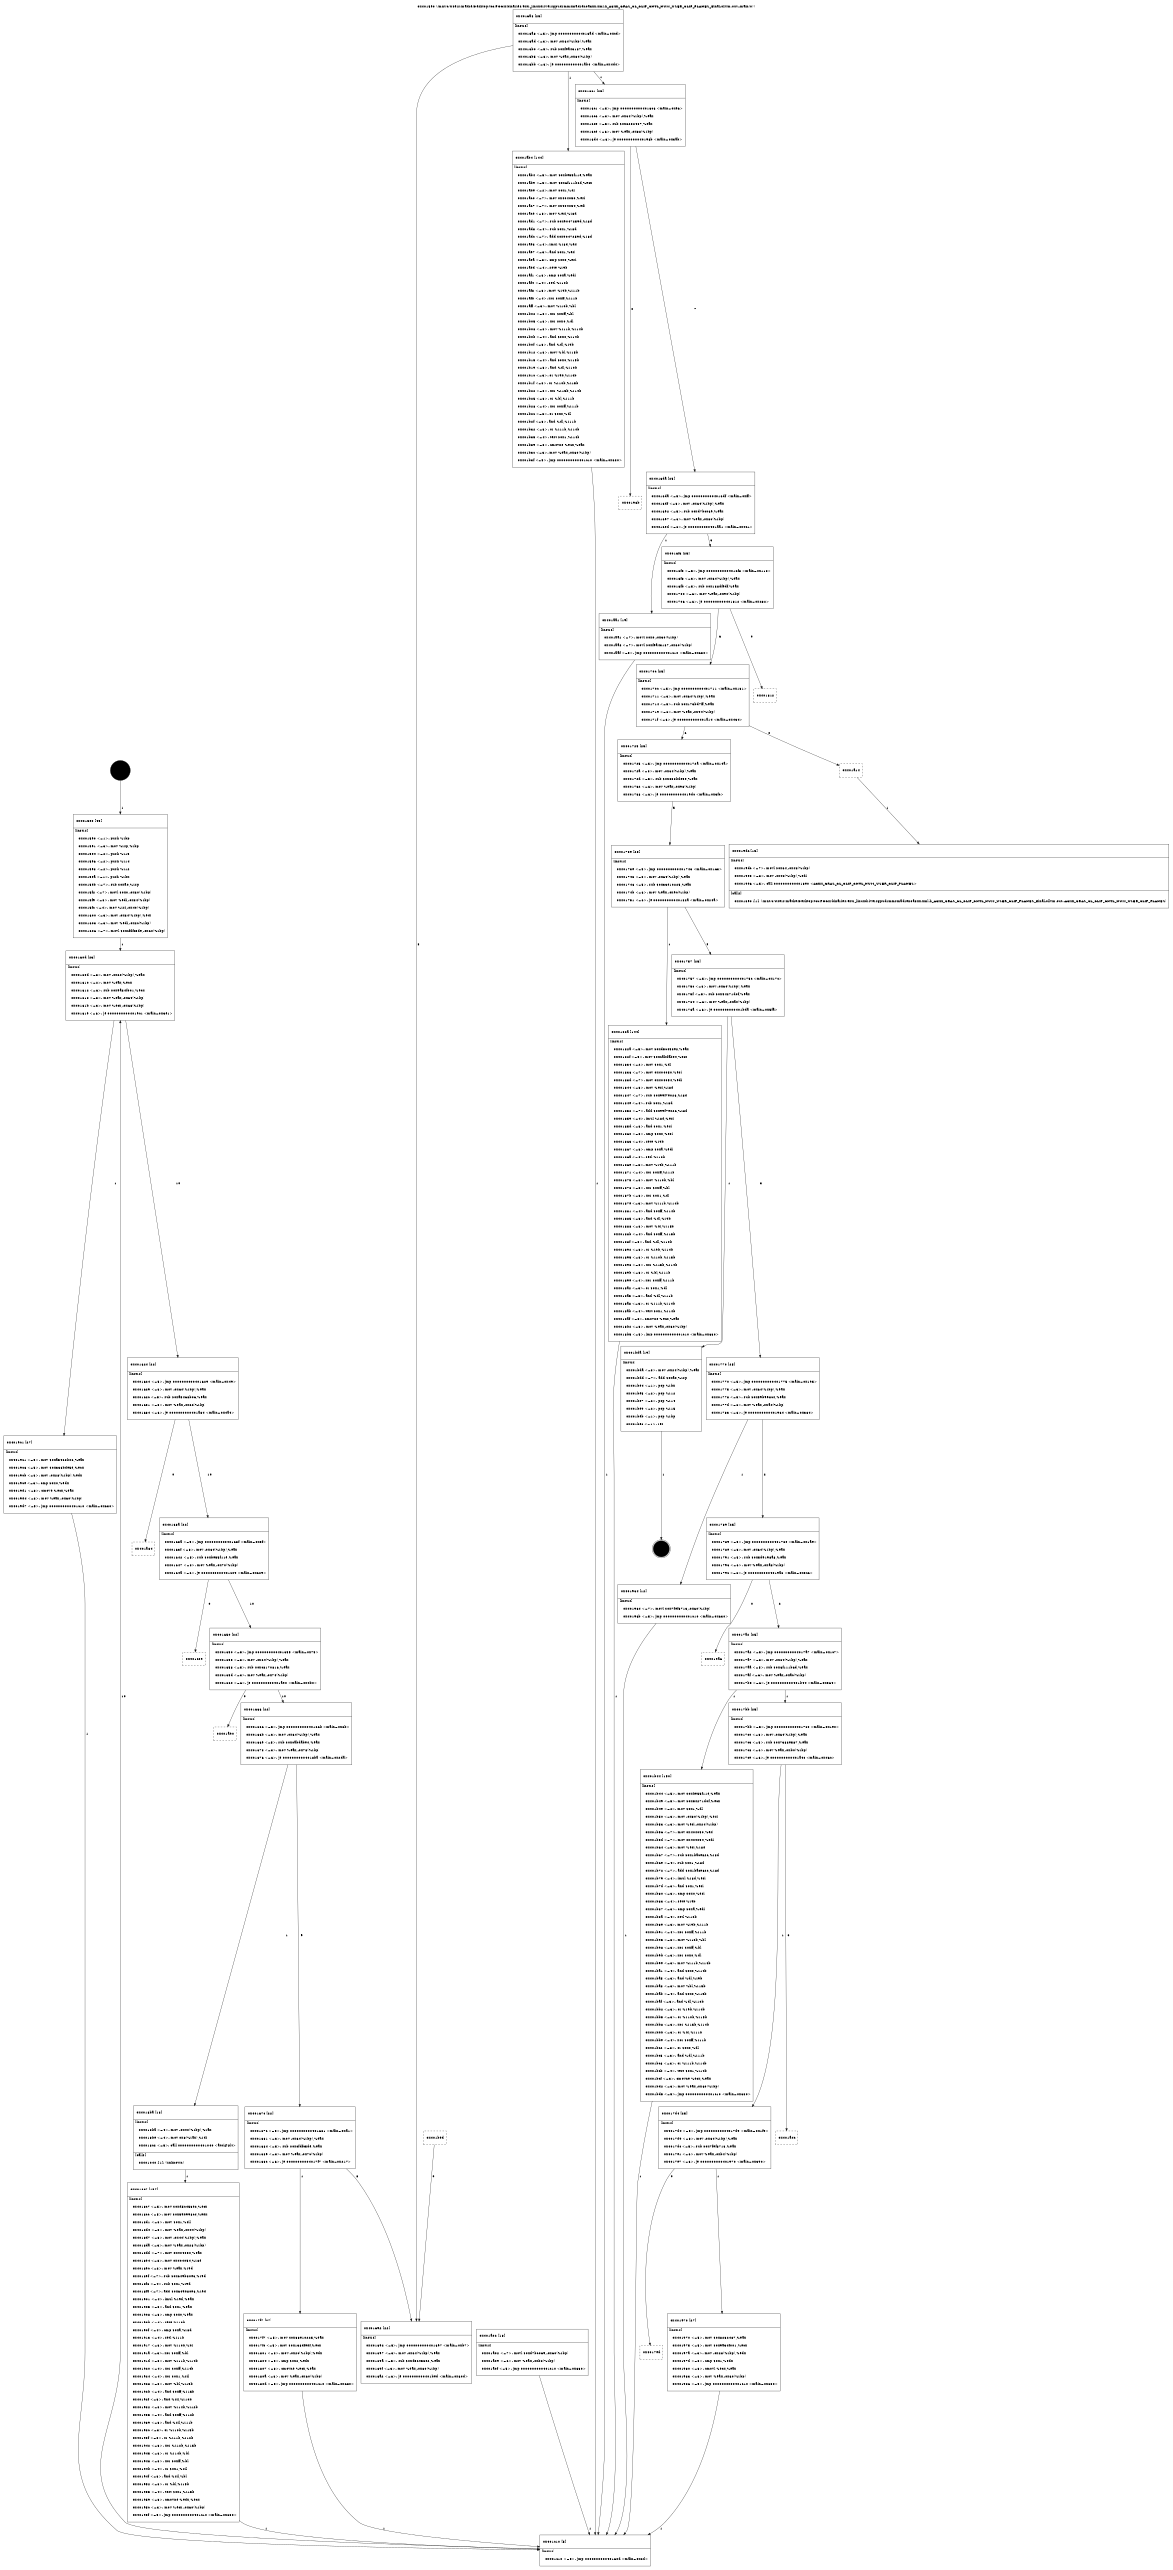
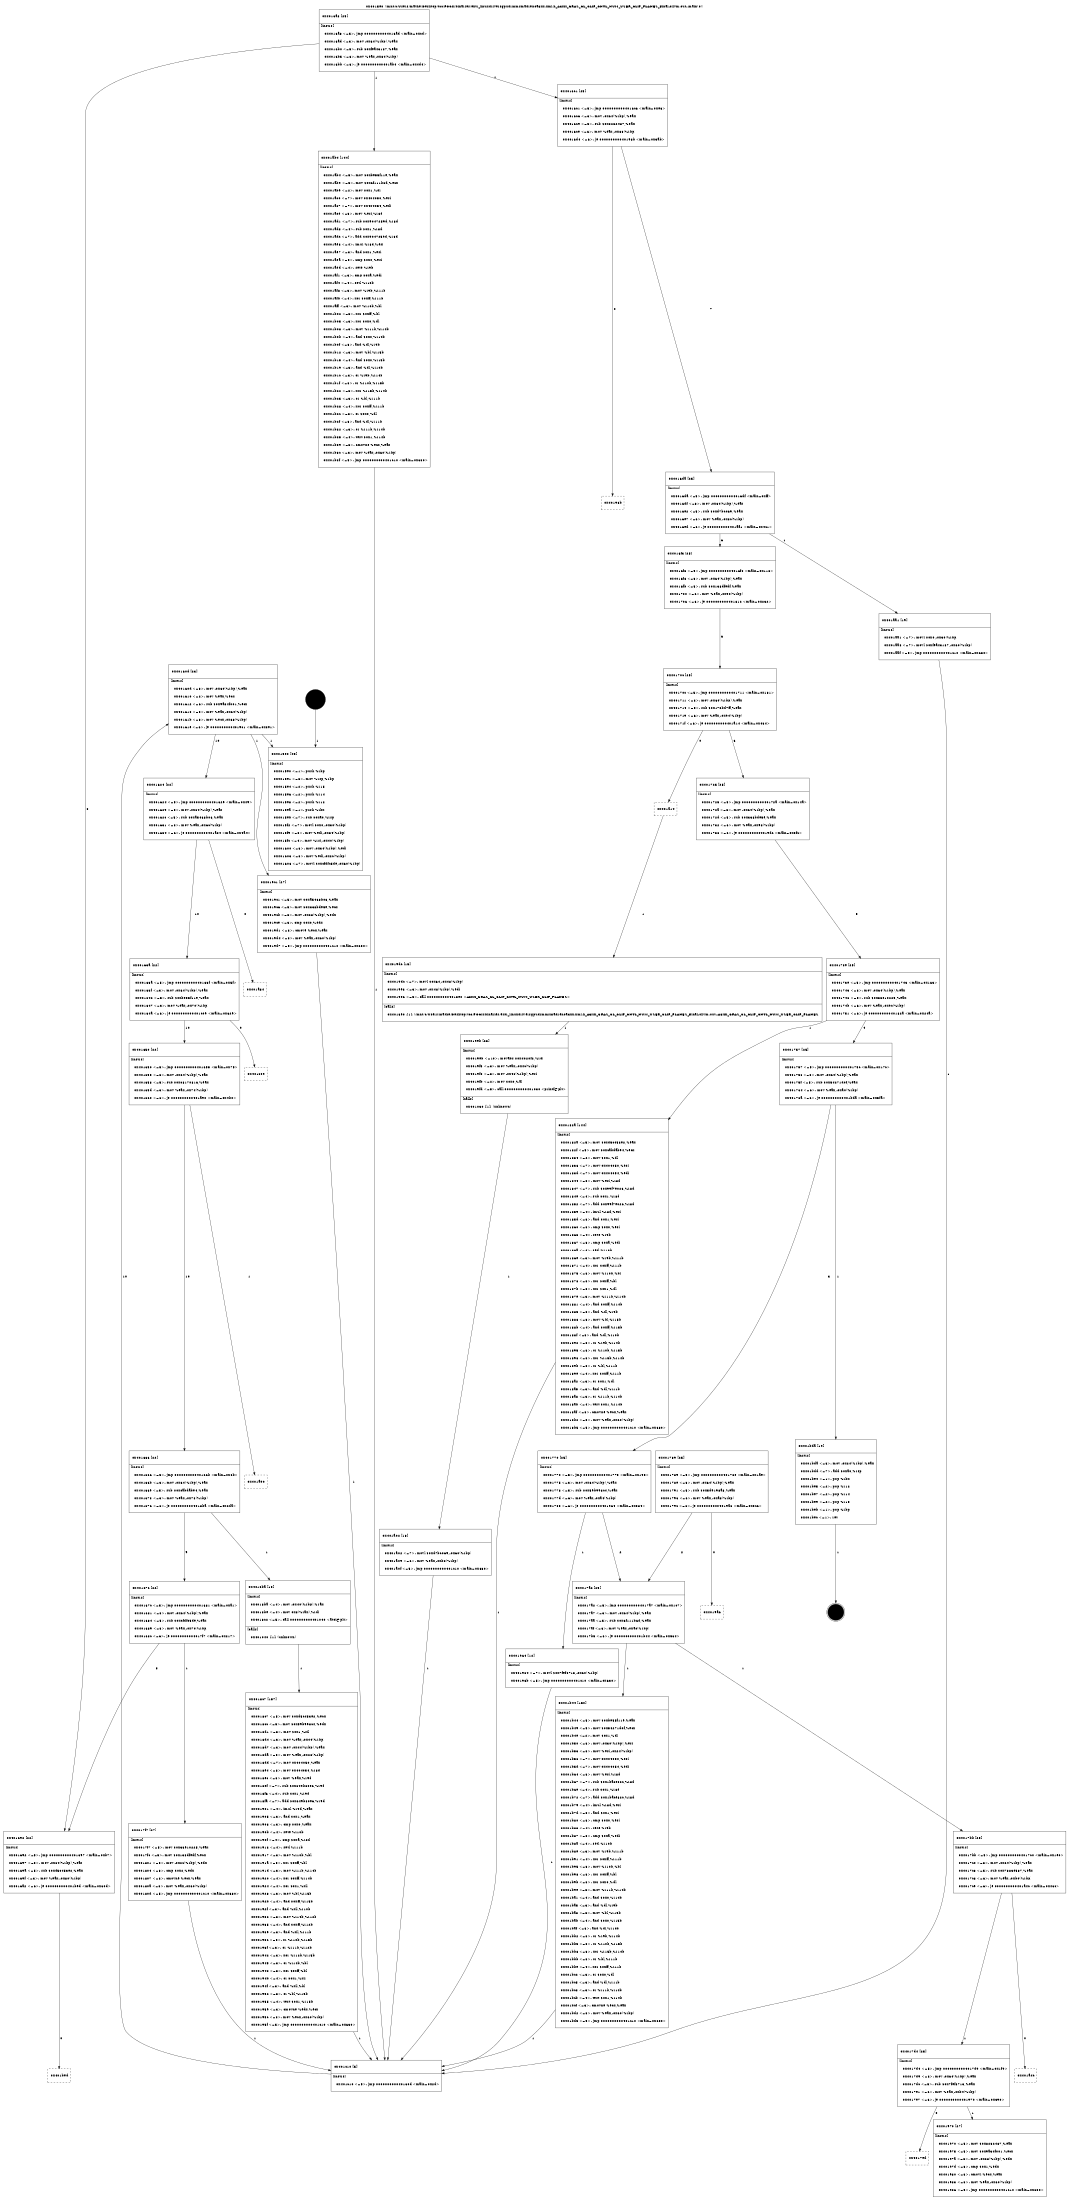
(765, 696) -> none
(120, 943) -> (267, 740)
none -> (514, 1074)
(763, 1467) -> (611, 1546)
(244, 1696) -> (249, 1276)
(427, 2232) -> (59, 1980)
(698, 2469) -> none
